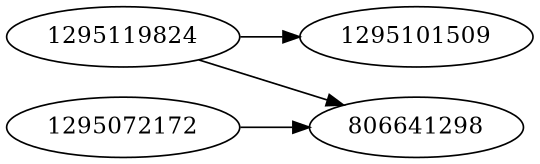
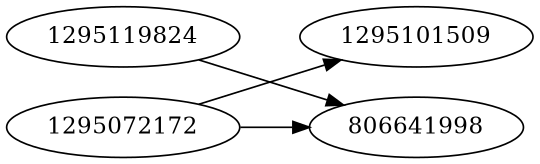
(261, 37) -> (252, 88)
(416, 127) -> (416, 127)
